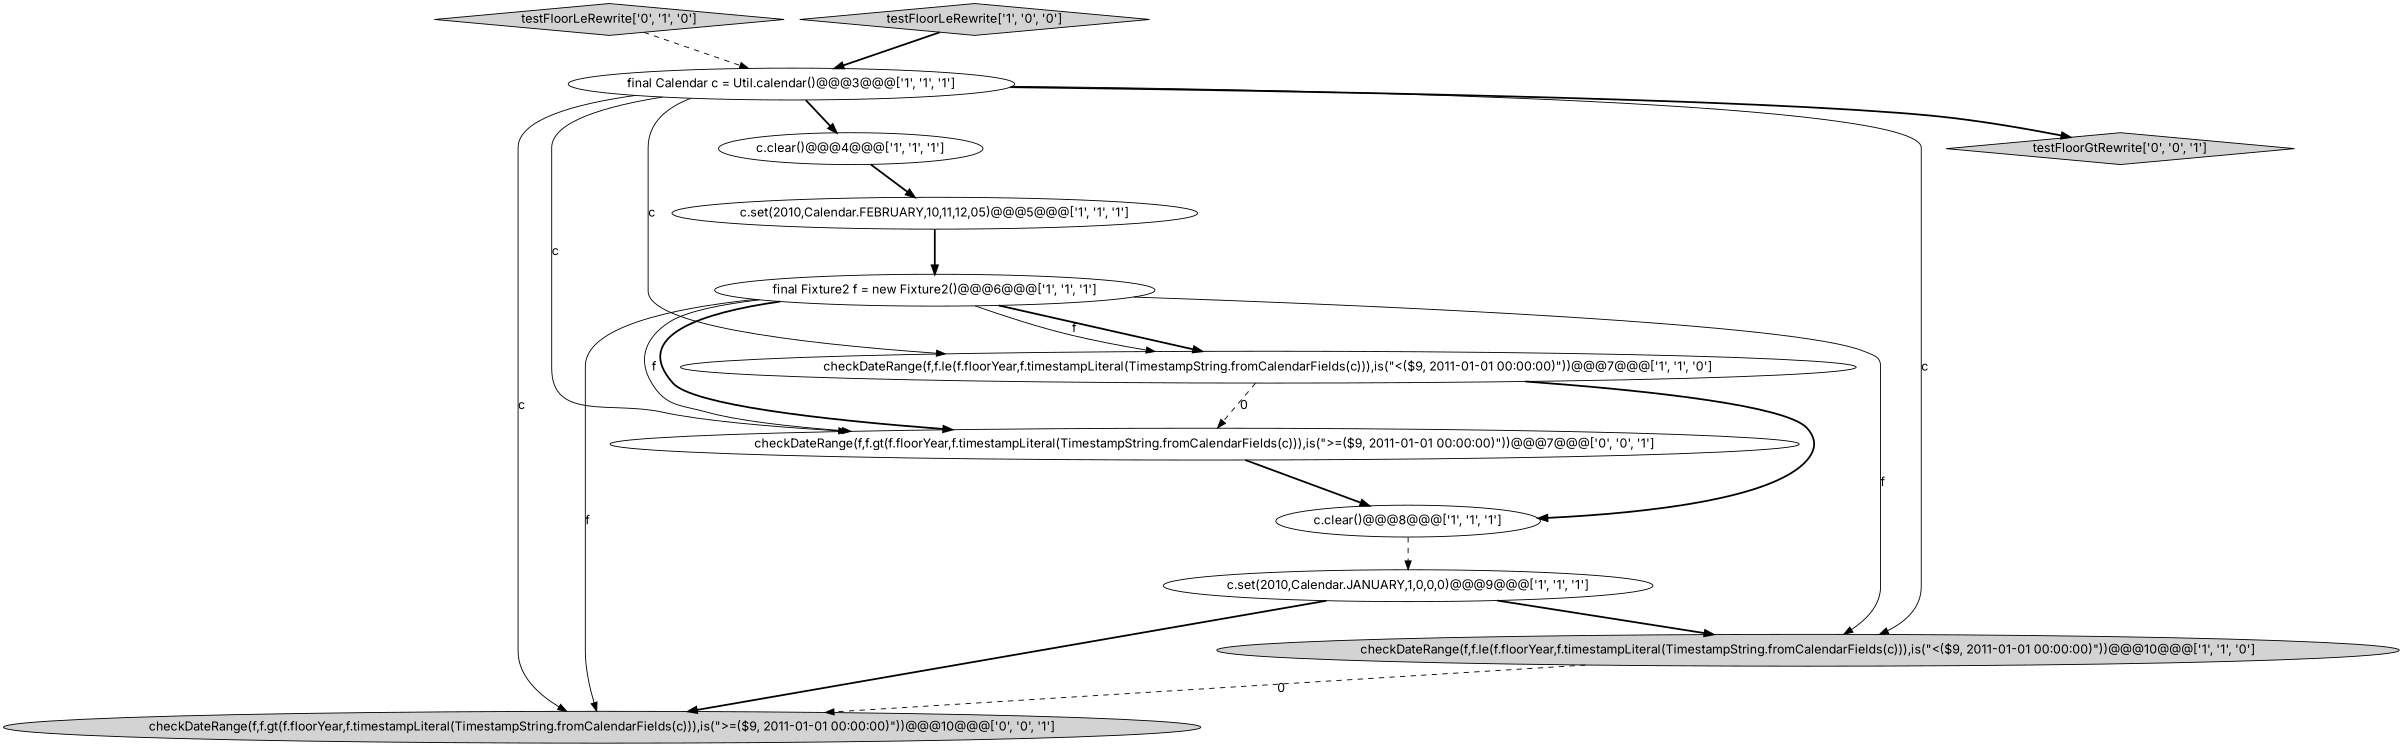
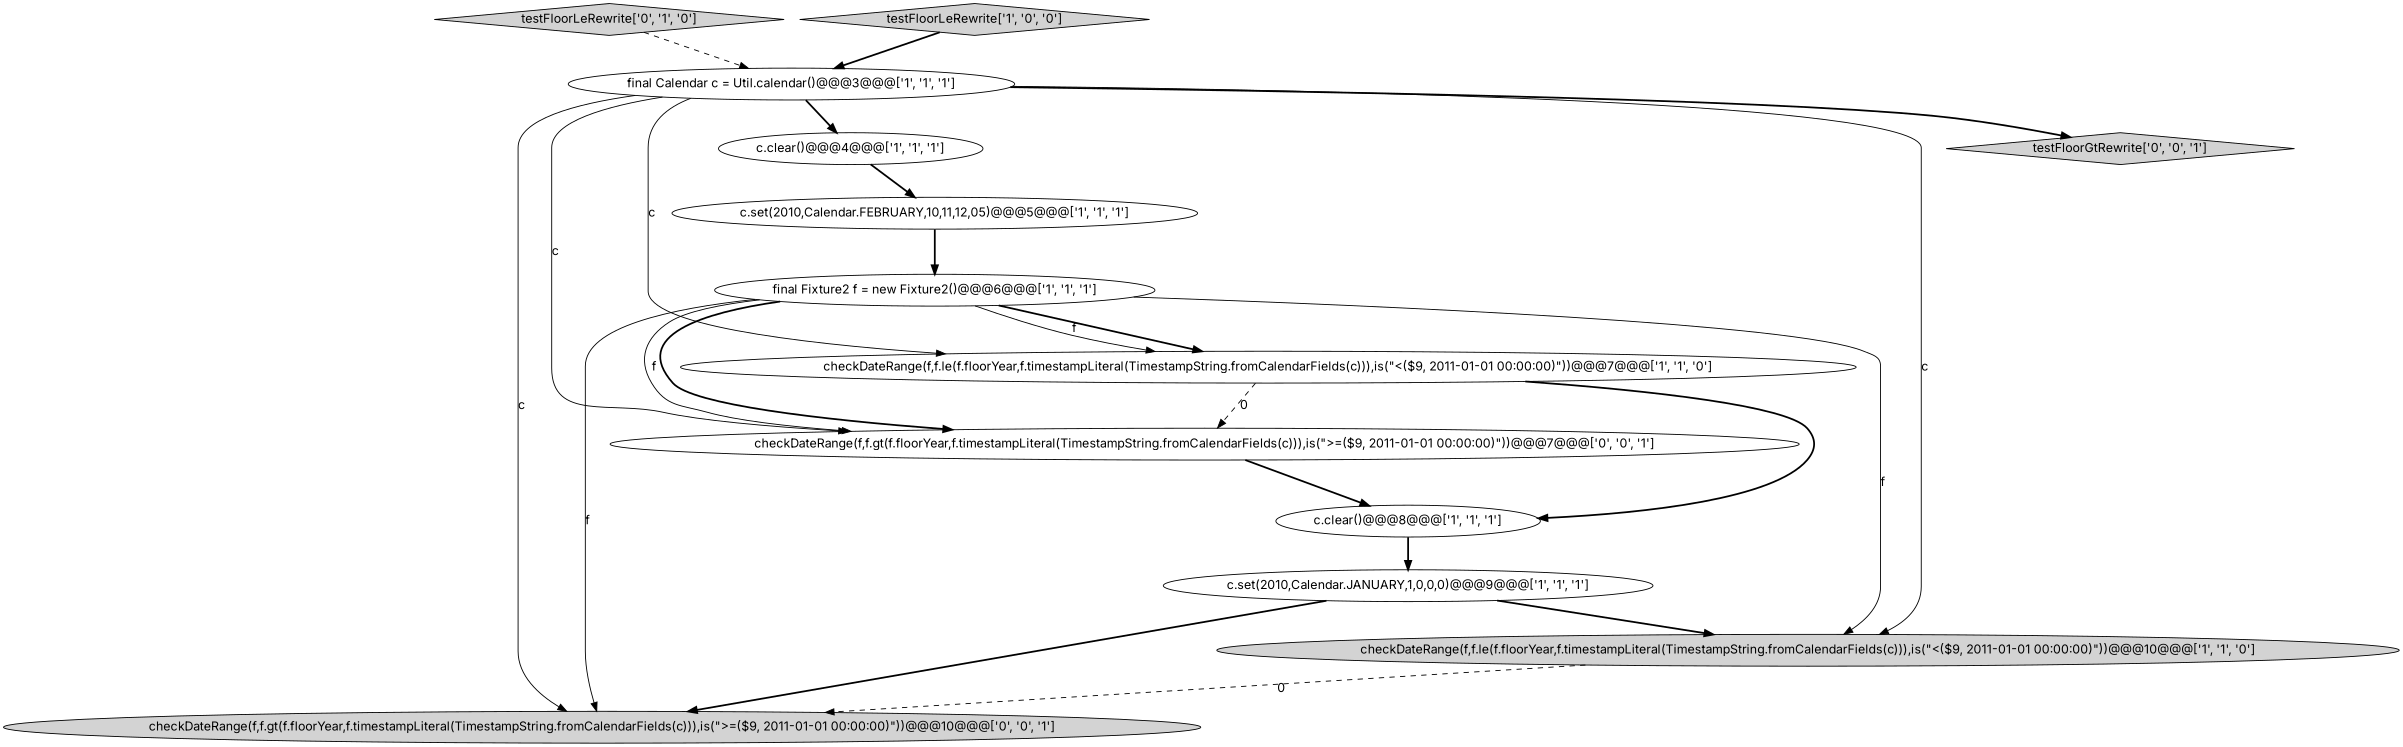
(1408, 549) -> (1408, 549)
